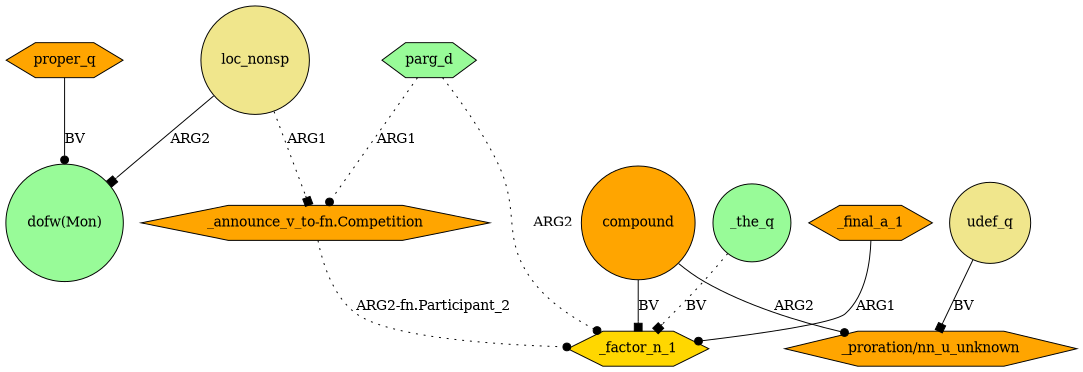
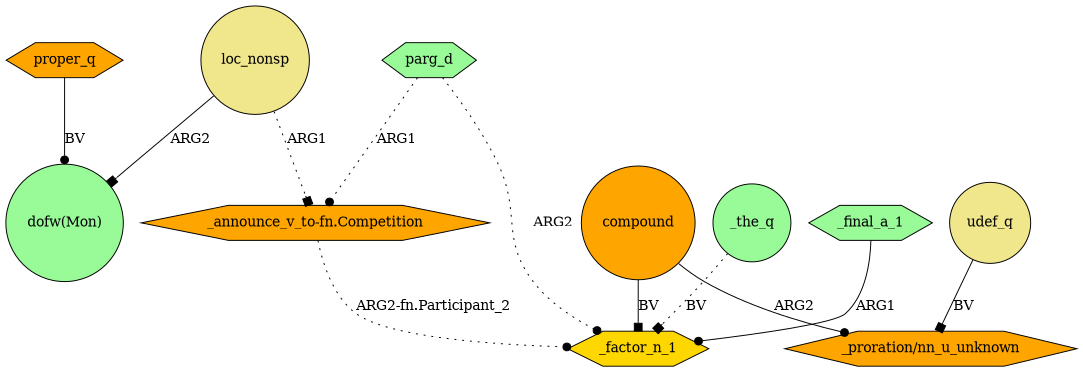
(871, 223) -> (871, 223)
